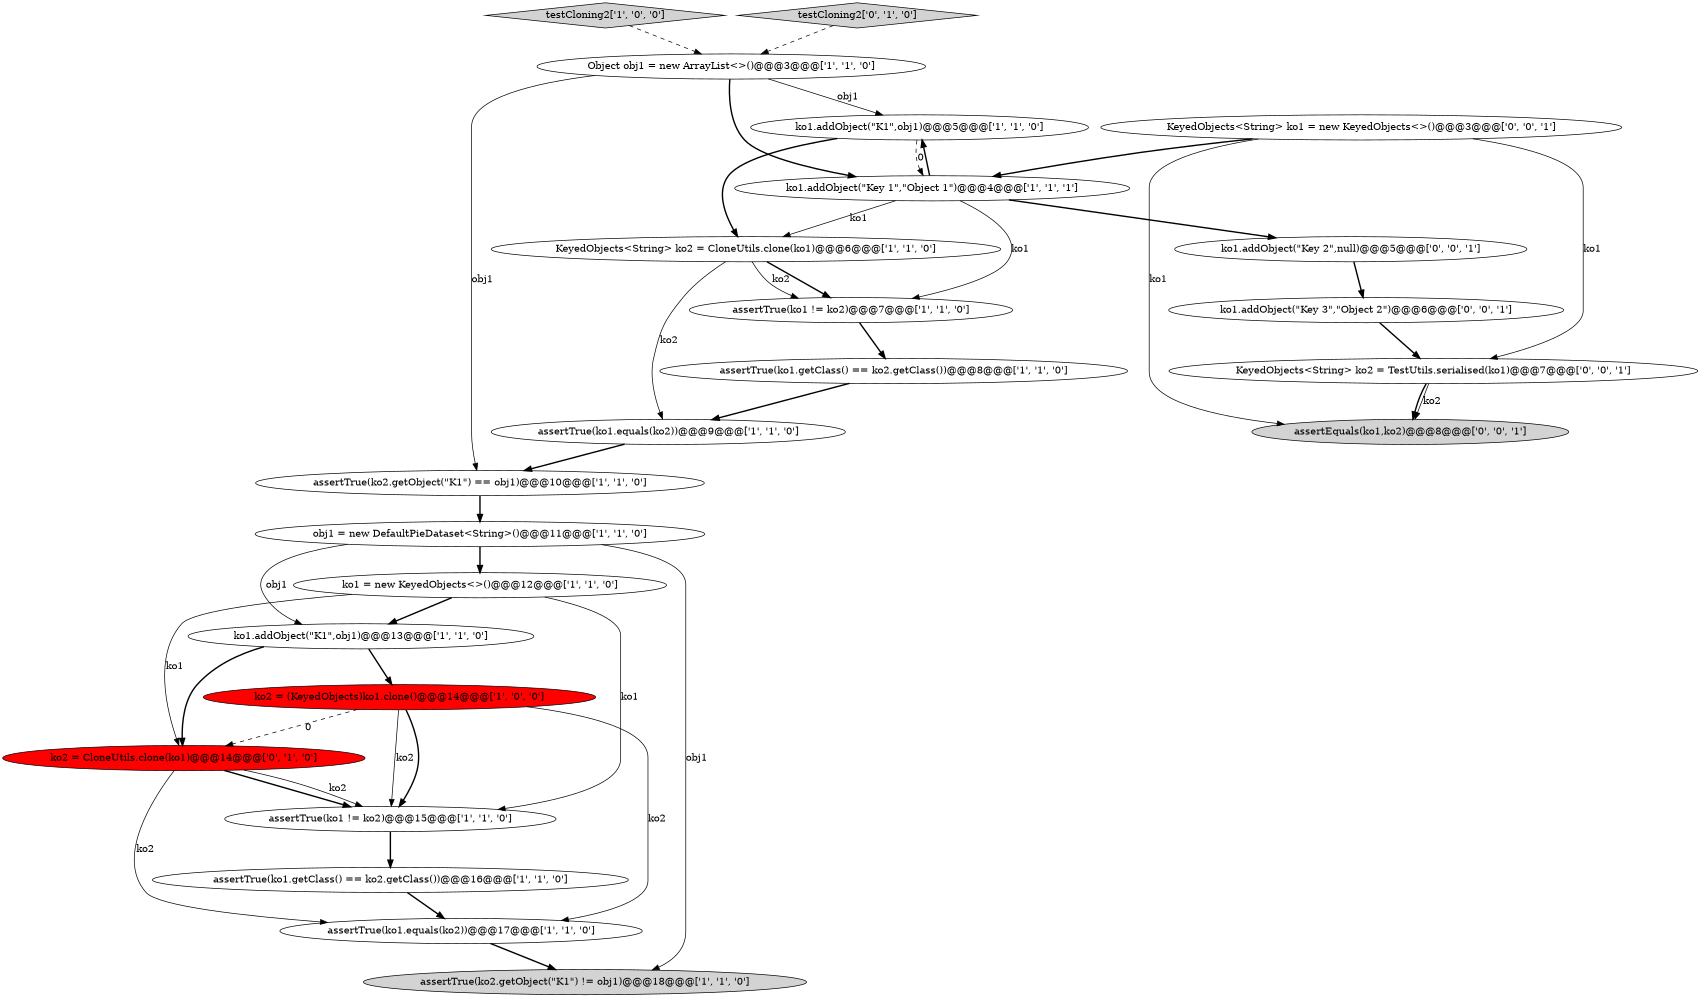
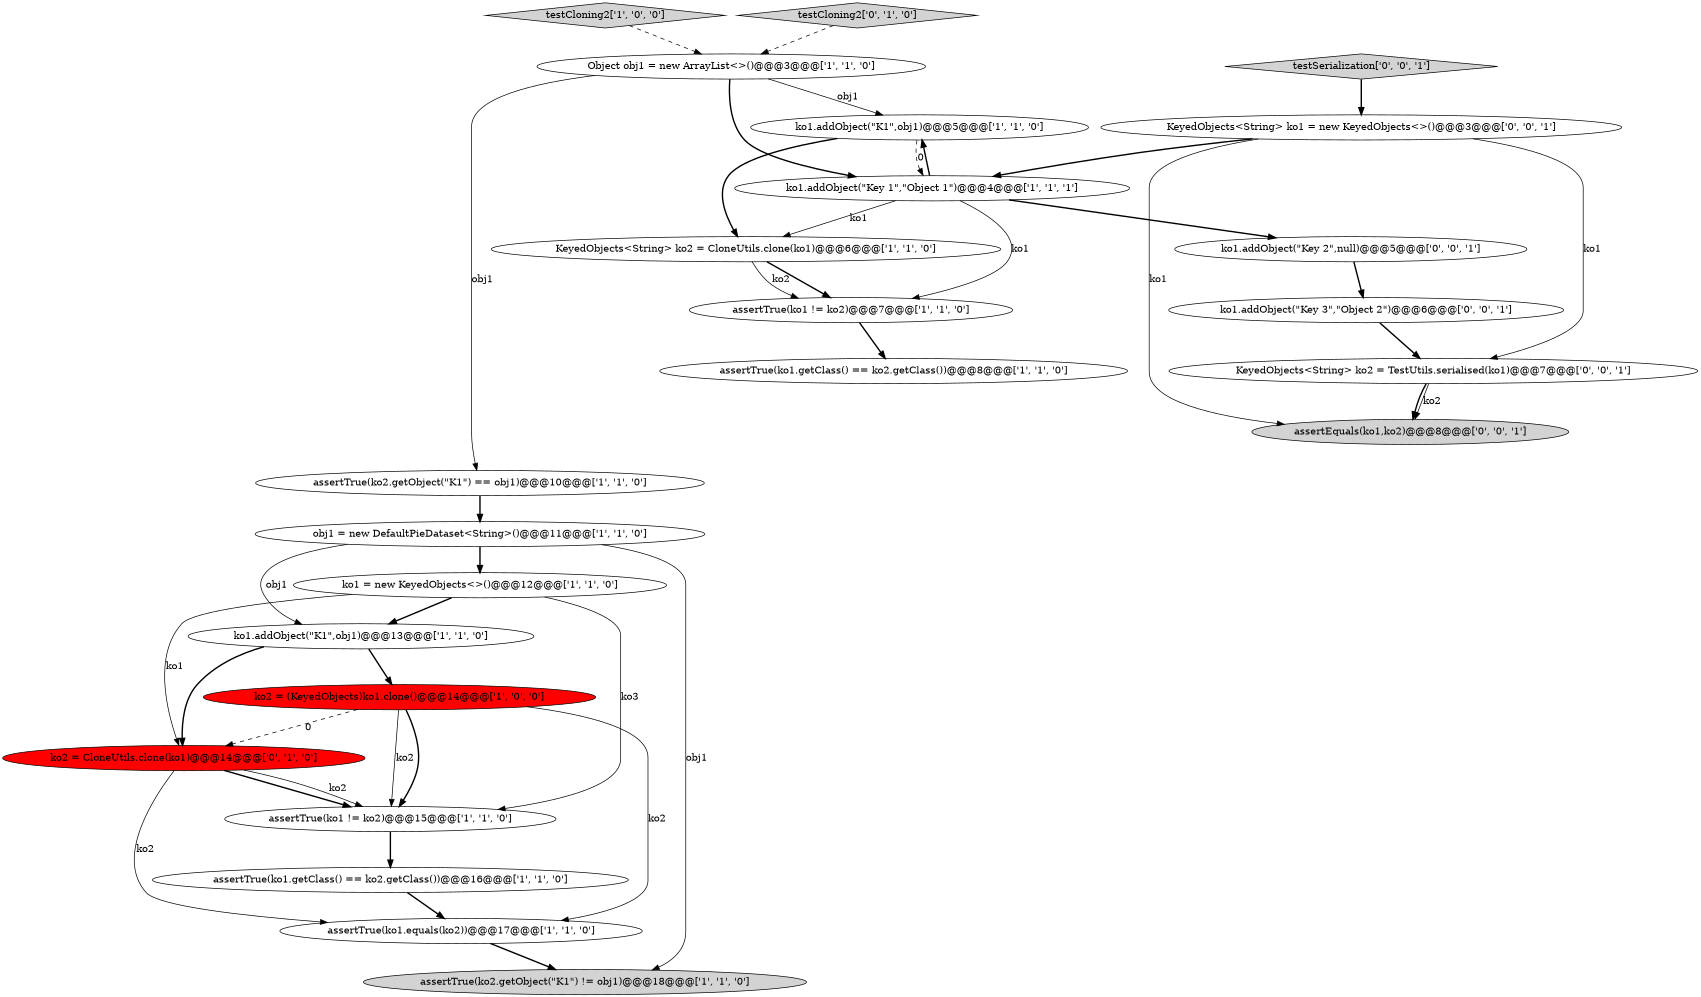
none -> (1361, 66)
(668, 432) -> none
(630, 697) -> (630, 697)
